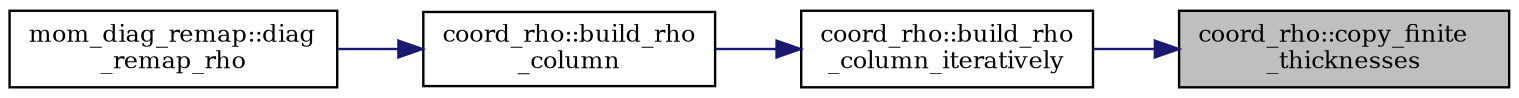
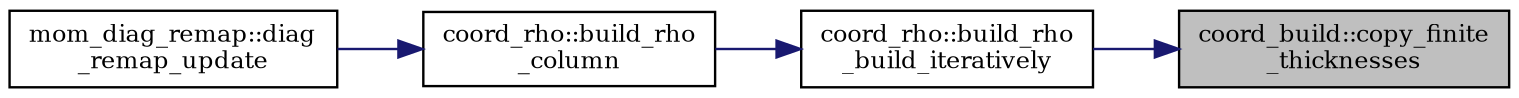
(173, 49) -> (173, 49)
(947, 49) -> (947, 49)
(1344, 49) -> (1344, 49)
